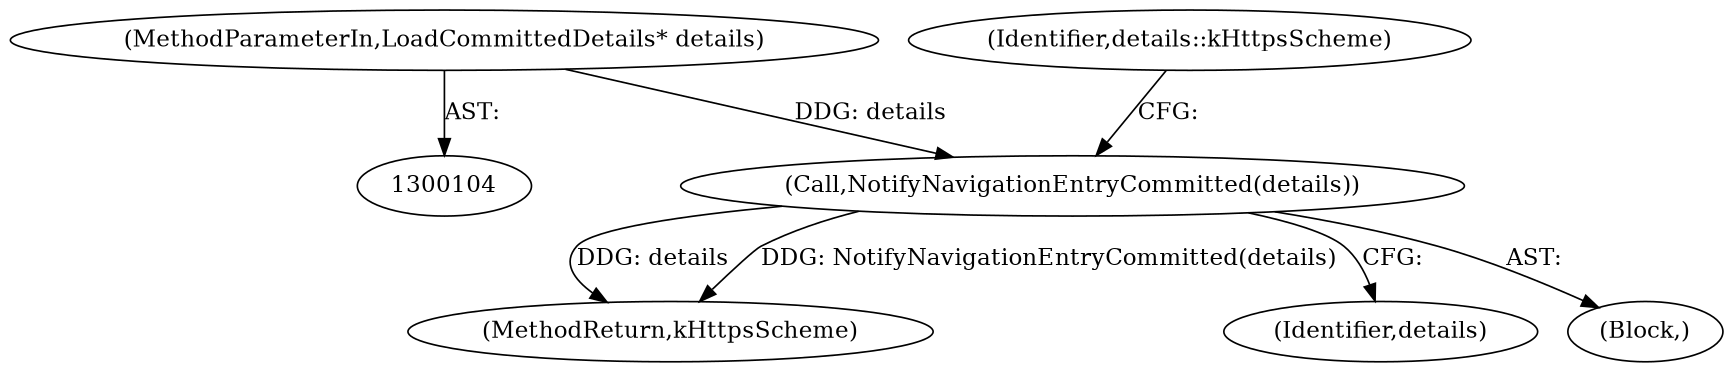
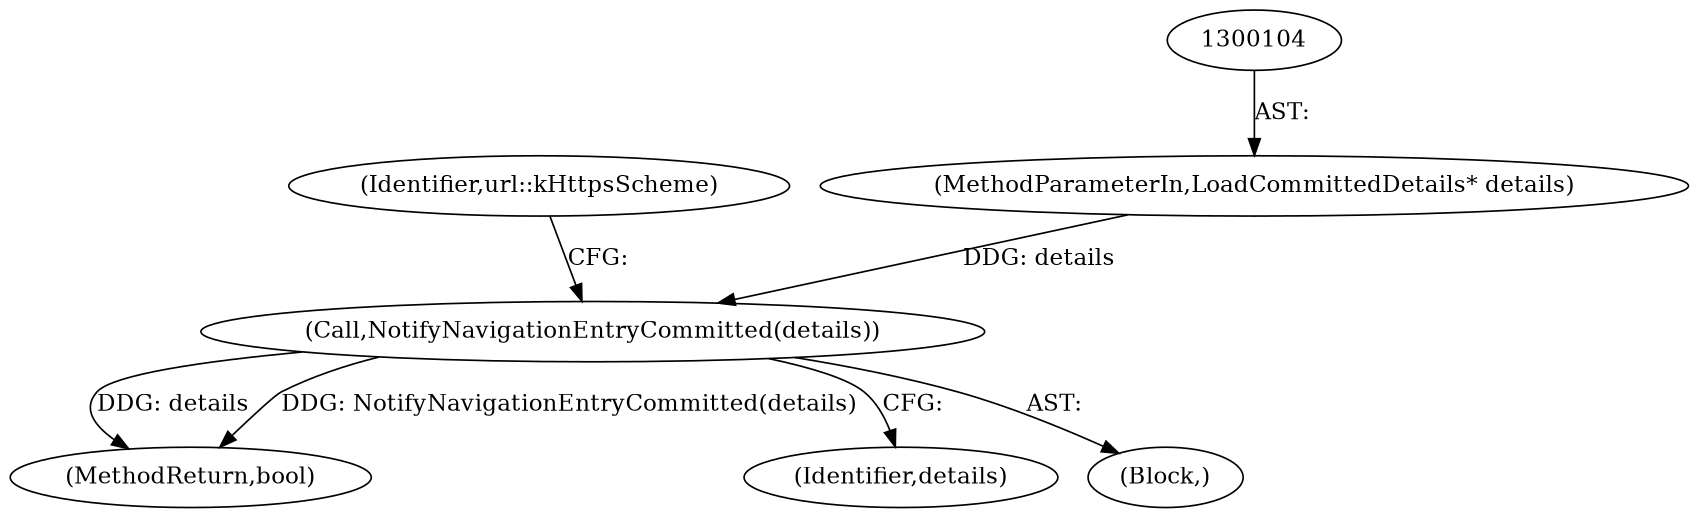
(1190, 40) -> (539, 186)
(444, 105) -> (1254, 105)
(671, 332) -> (191, 477)
